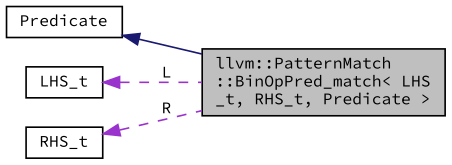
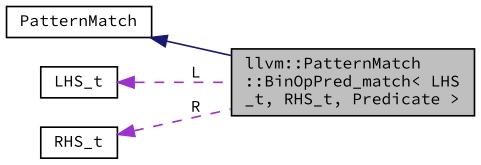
(64, 22) -> (79, 22)
